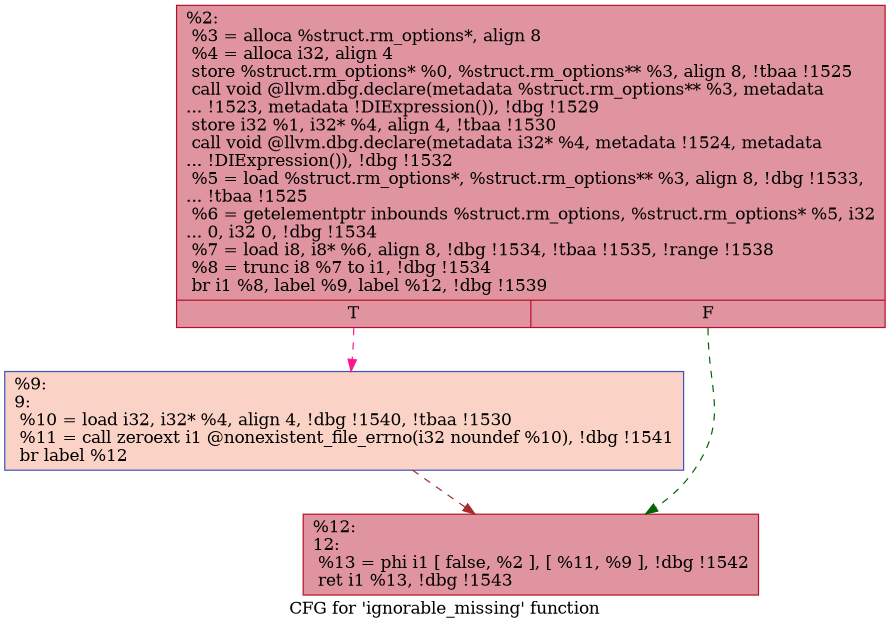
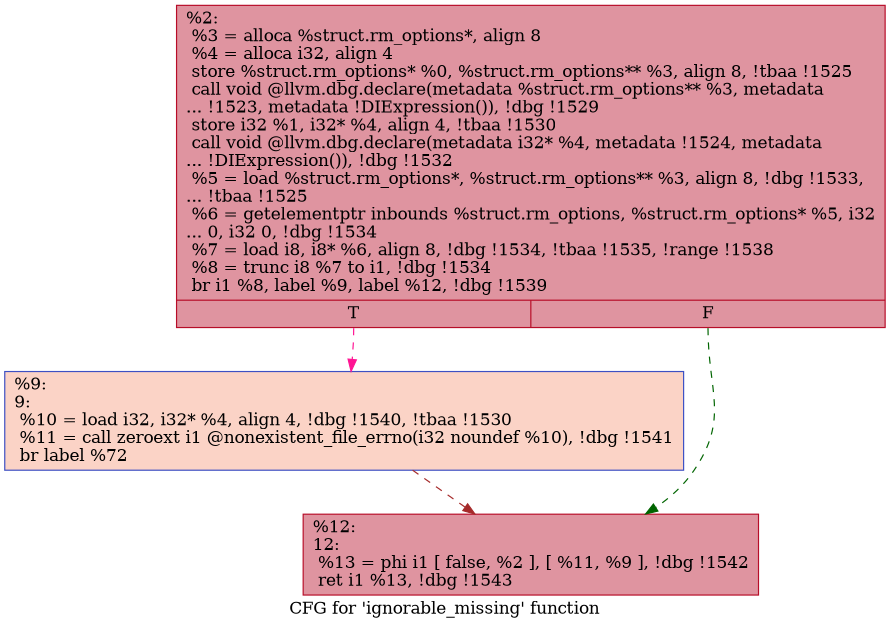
(71, 456) -> (71, 456)
